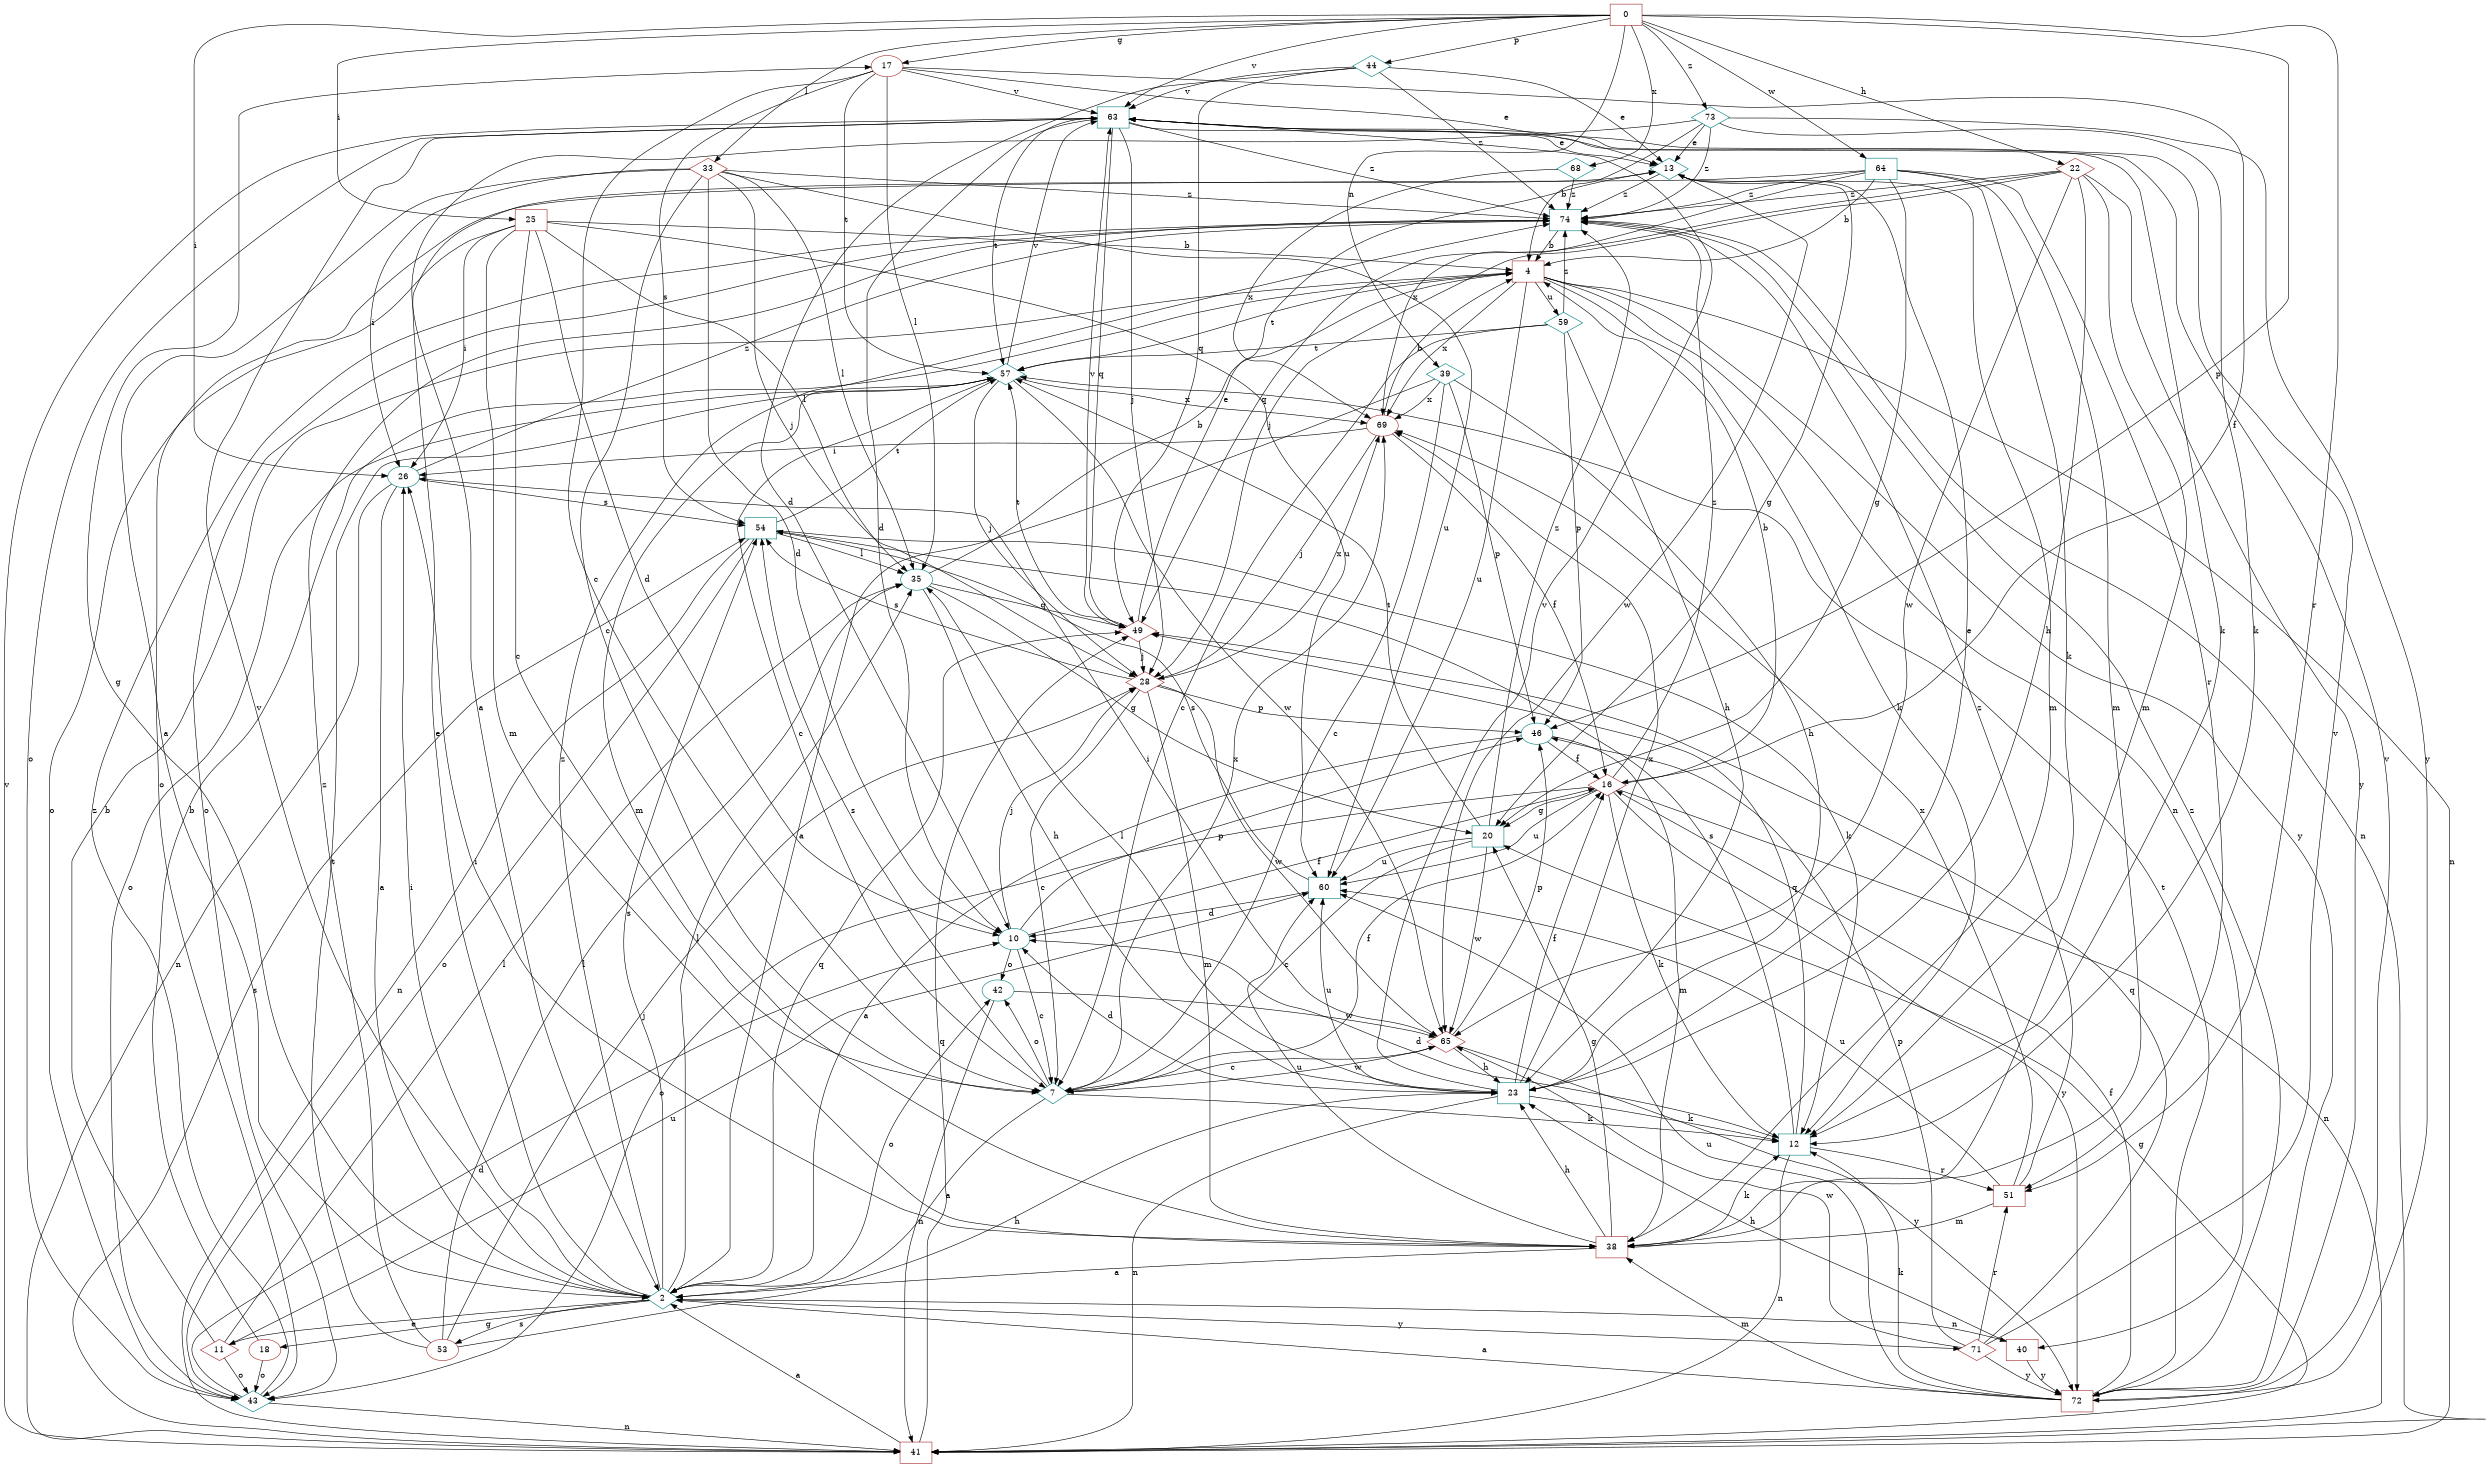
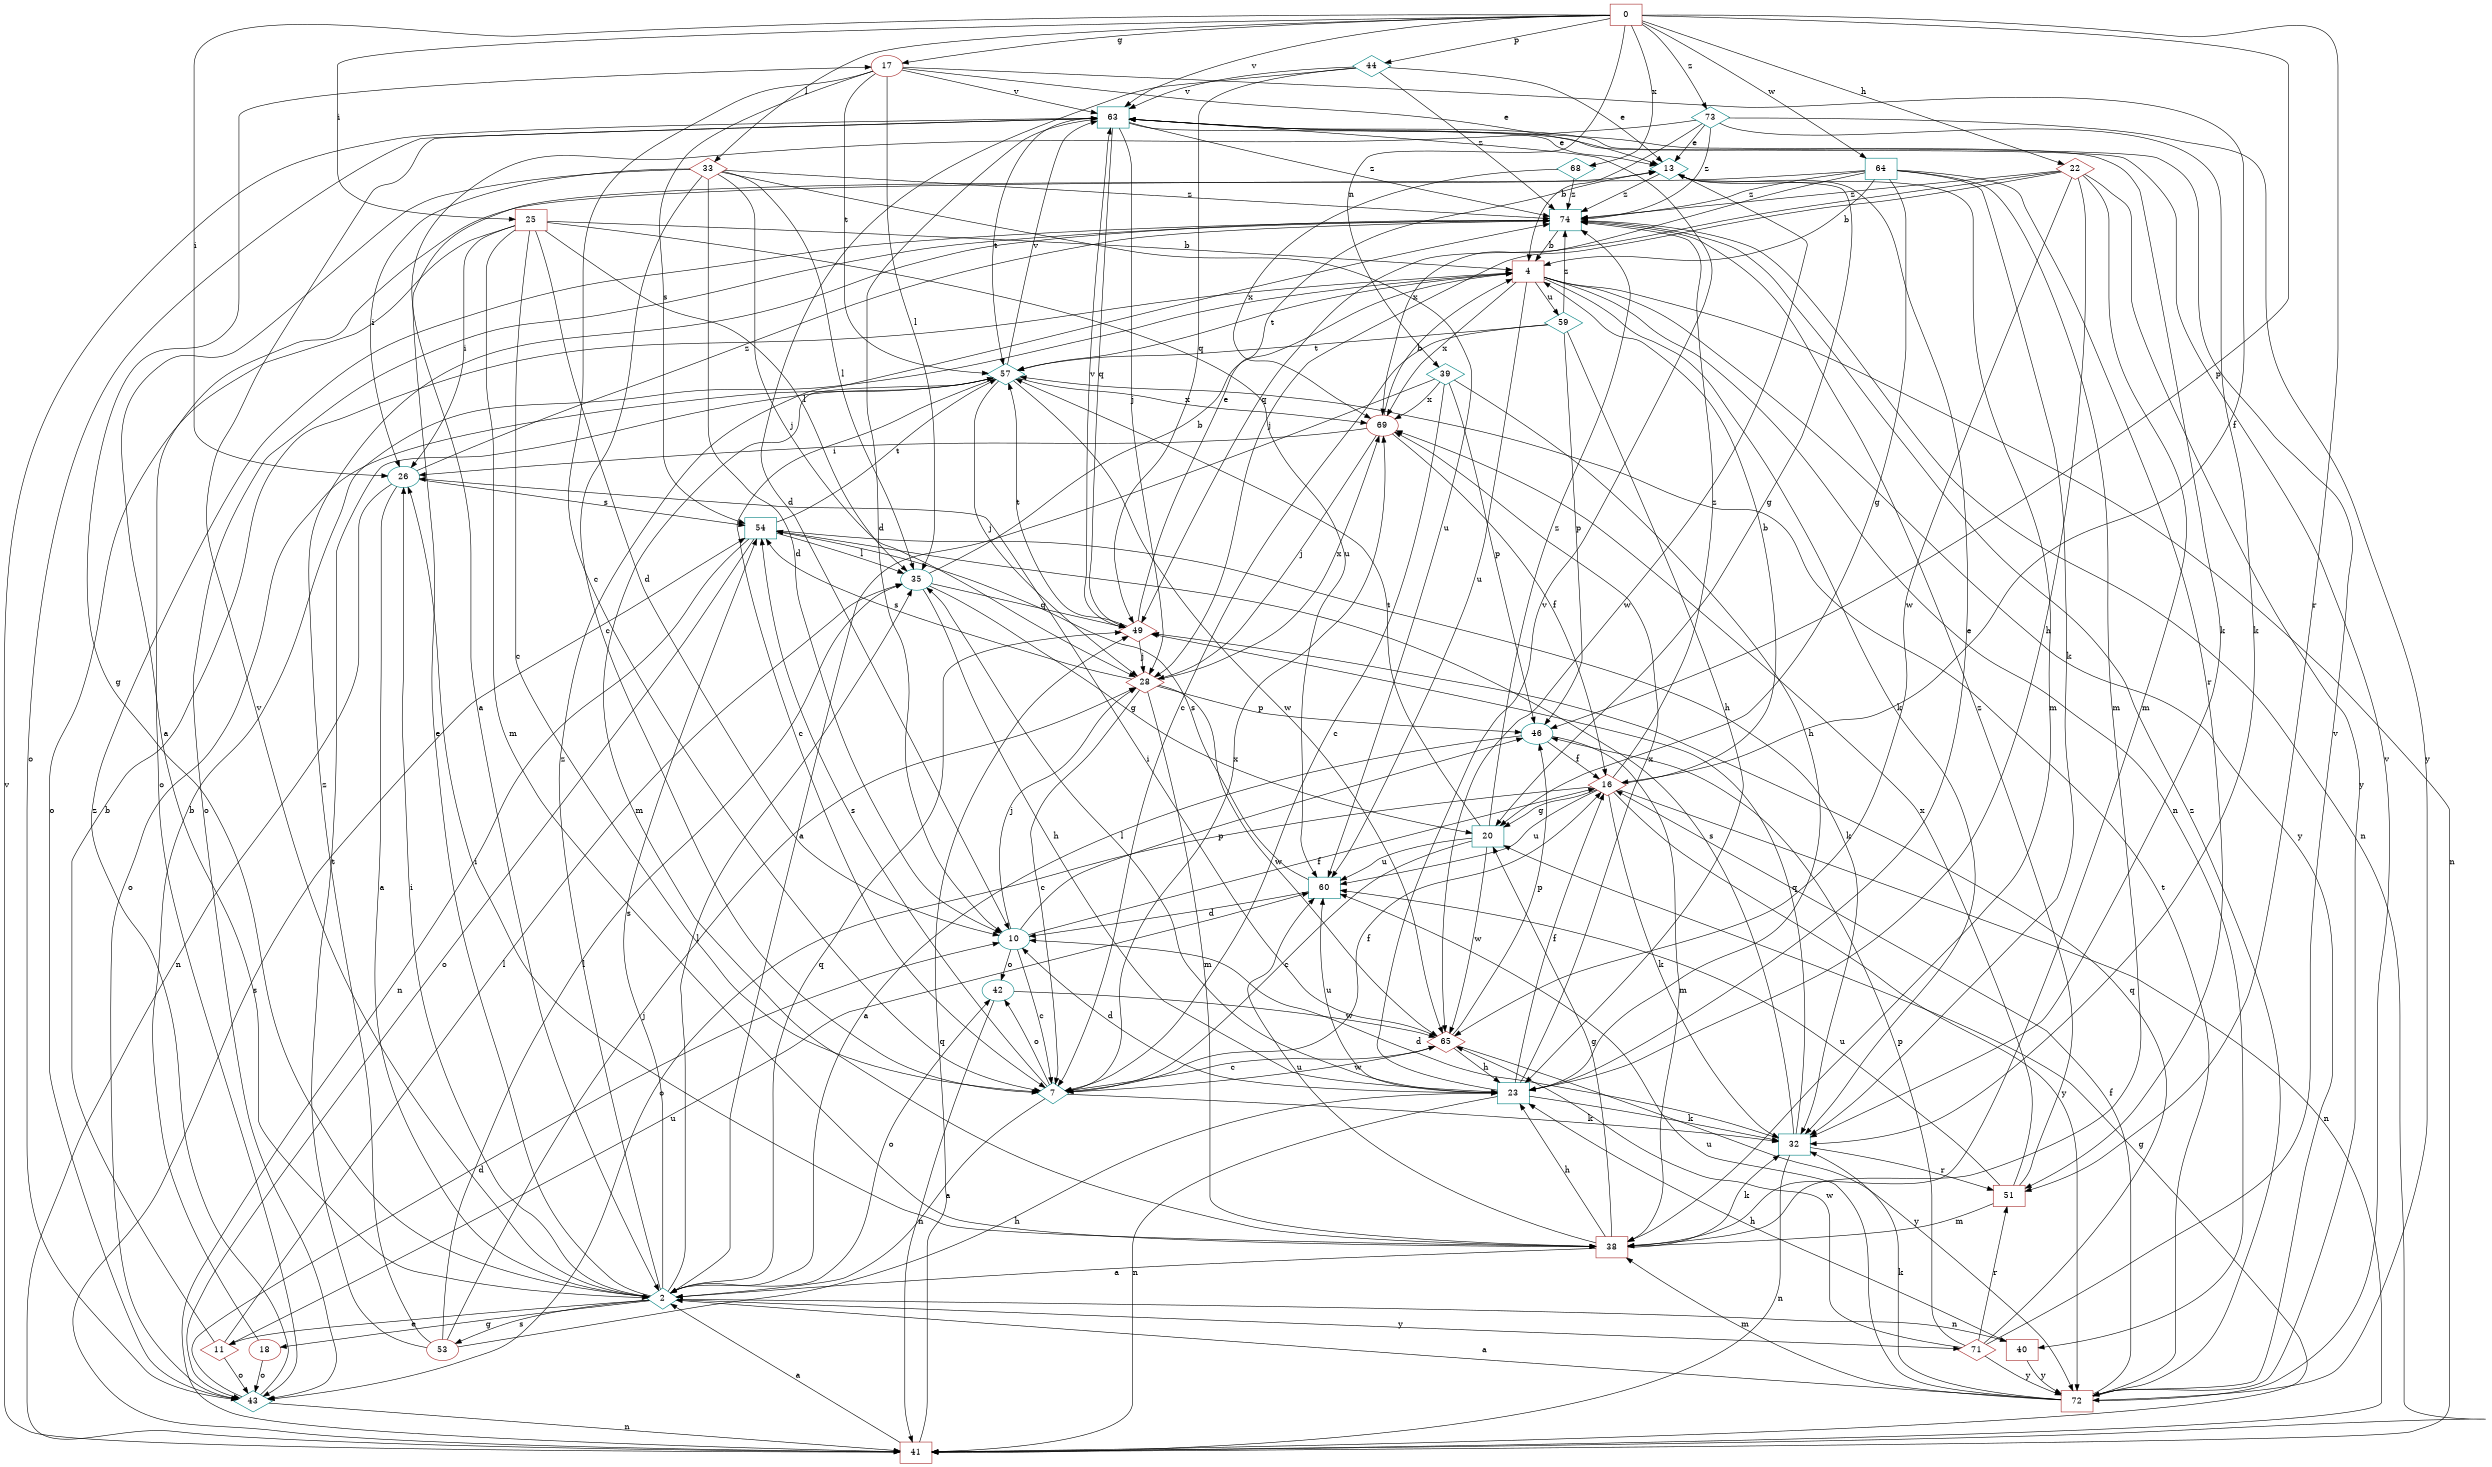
(1794, 1145) -> (1794, 1145)
